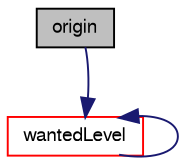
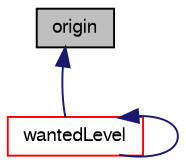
(88, 73) -> (63, 92)
